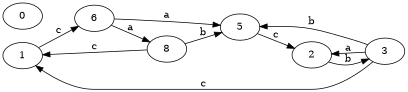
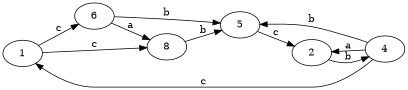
(167, 15) -> (167, 13)
(23, 16) -> none
(385, 51) -> (385, 49)
(99, 52) -> (91, 50)
